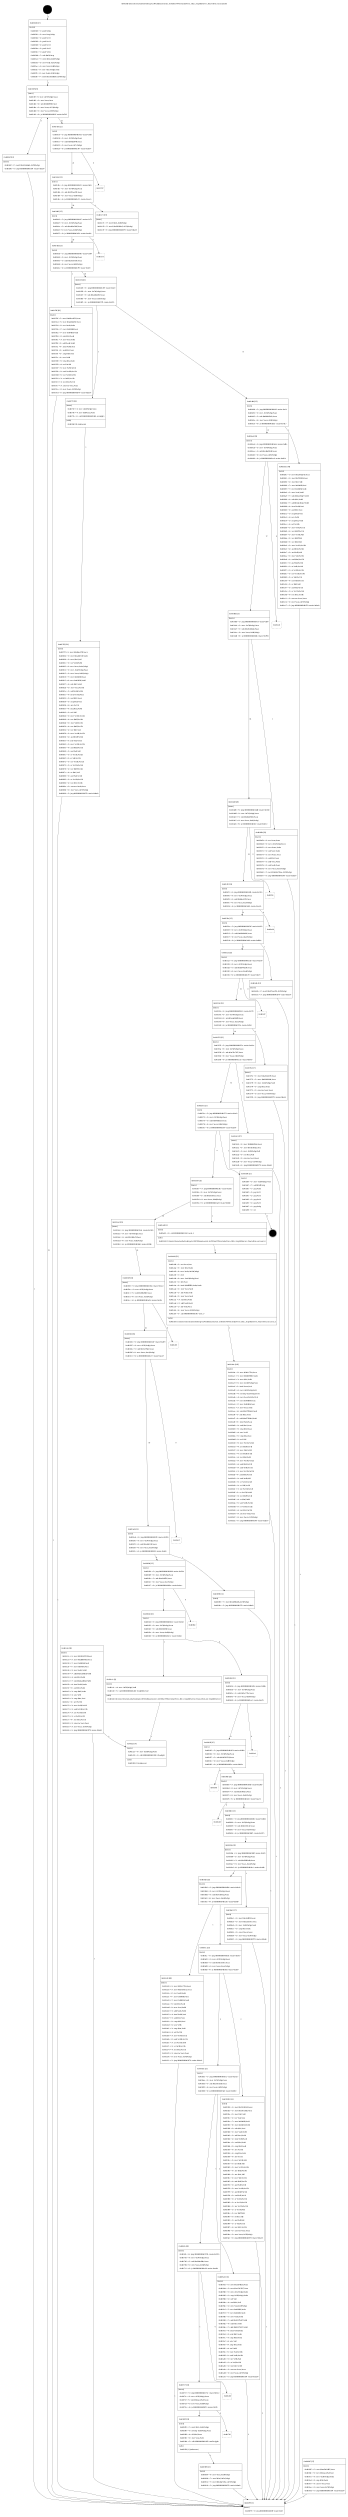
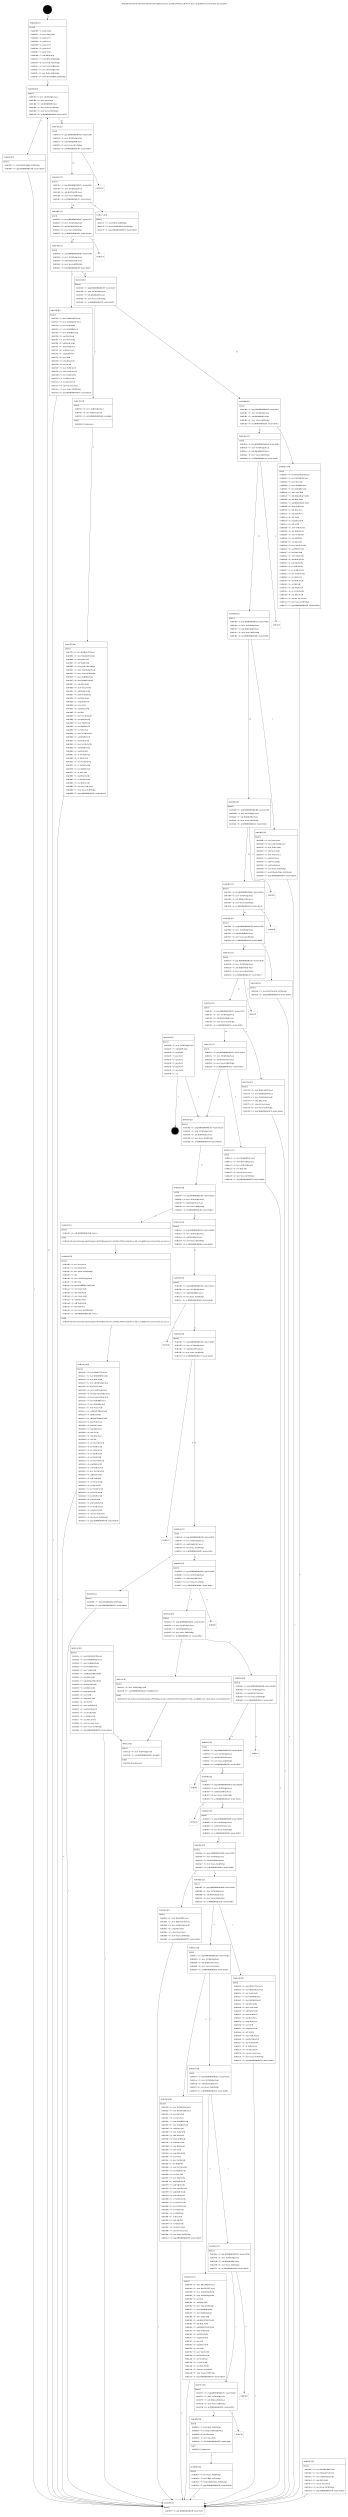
(224, 1156) -> (191, 1096)
